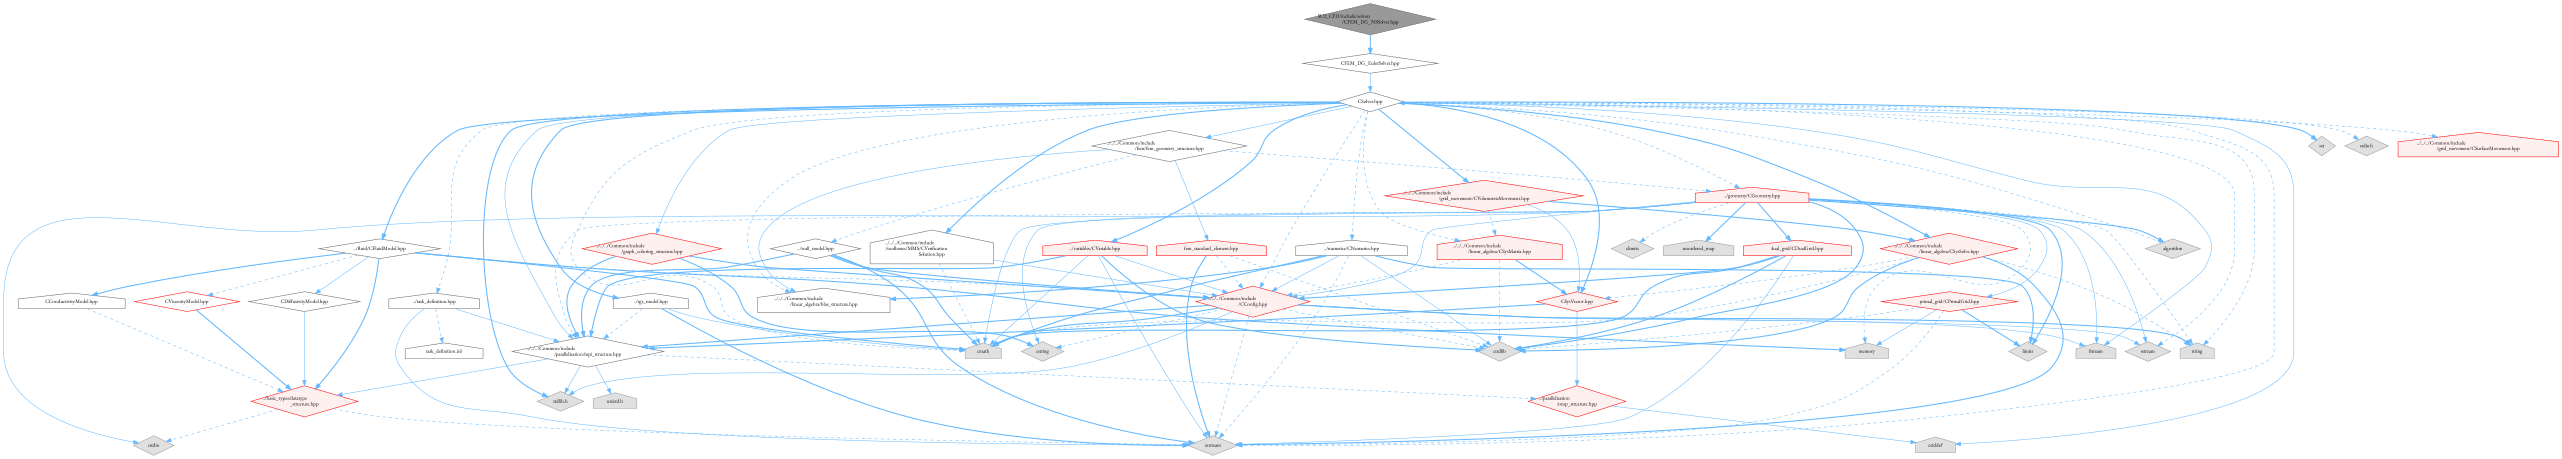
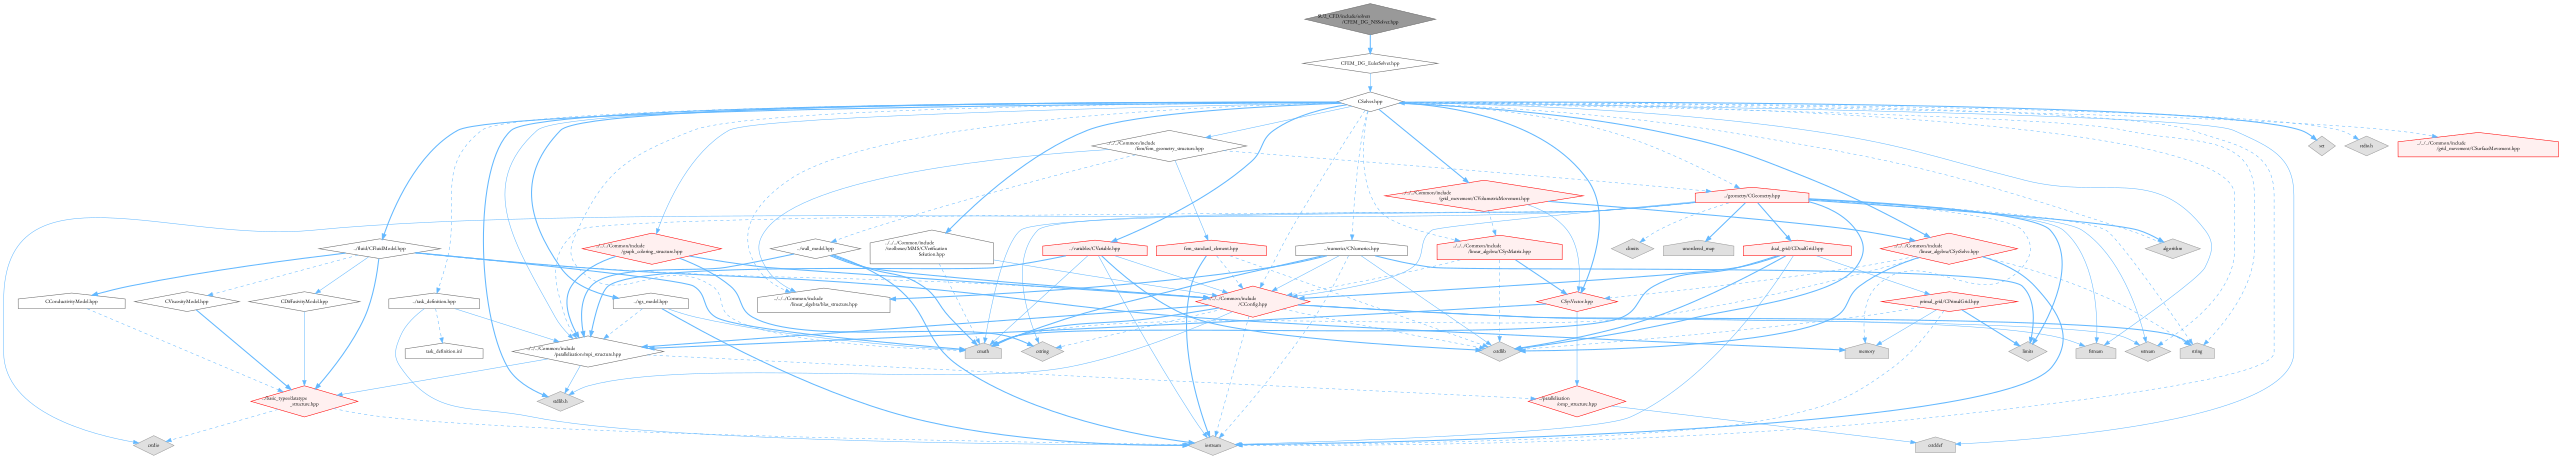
(2030, 225) -> (1882, 278)
(187, 302) -> (187, 302)
(615, 401) -> none
